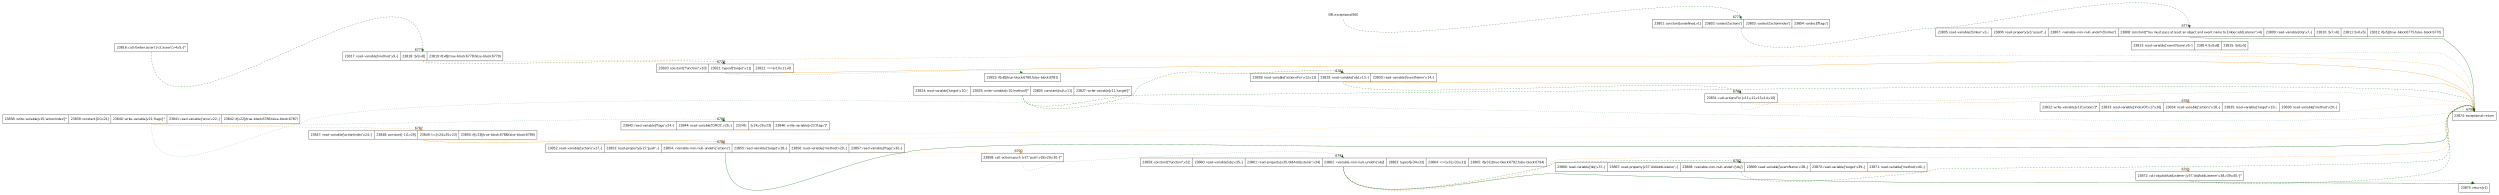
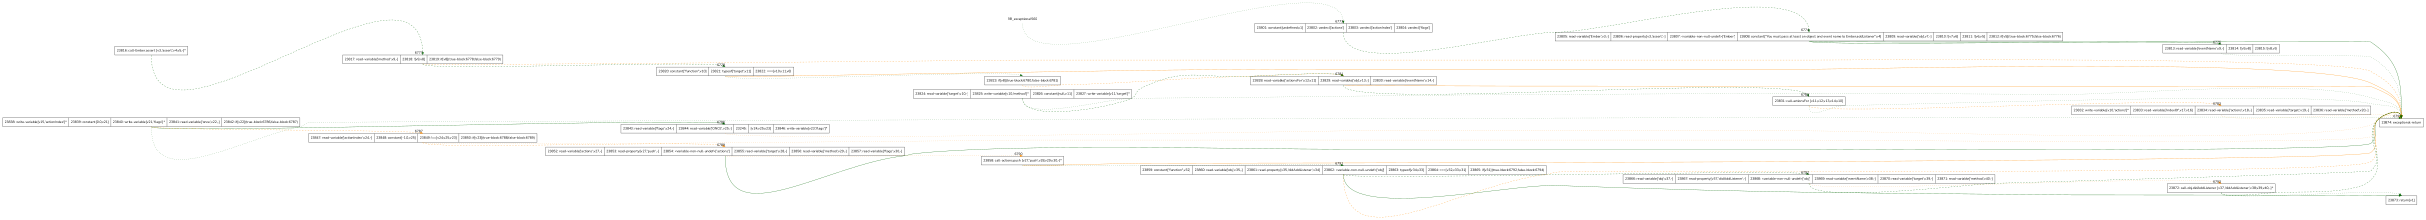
(1541, 19) -> (1182, 24)
none -> (2014, 43)
(1182, 76) -> (1182, 79)
(1749, 89) -> (1713, 94)
(437, 122) -> (437, 125)
(513, 142) -> (513, 145)
none -> (1728, 162)
